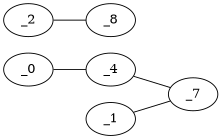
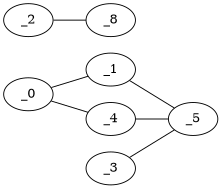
none -> (70, 82)
(193, 94) -> (193, 119)
none -> (111, 168)
